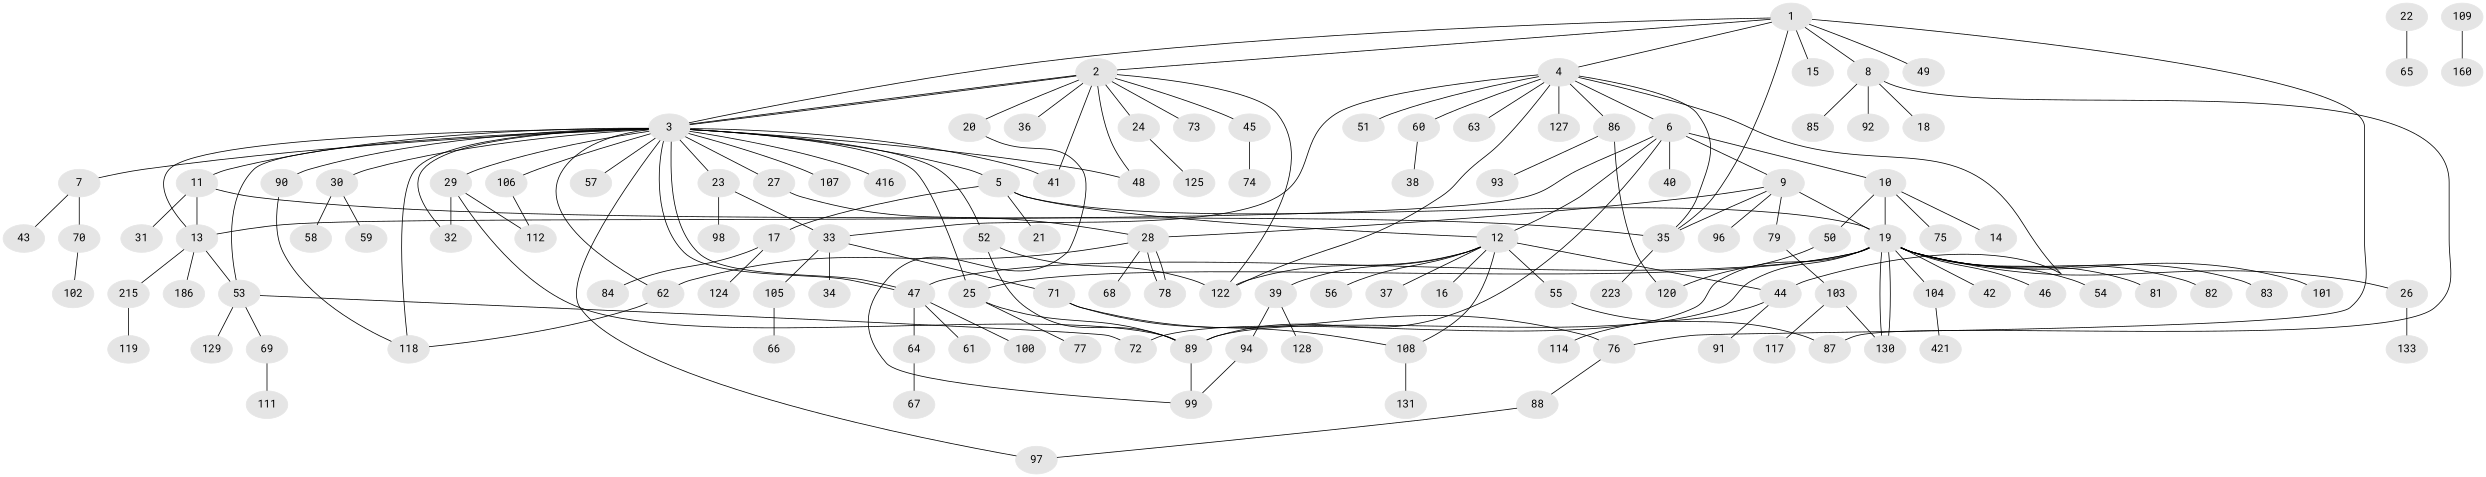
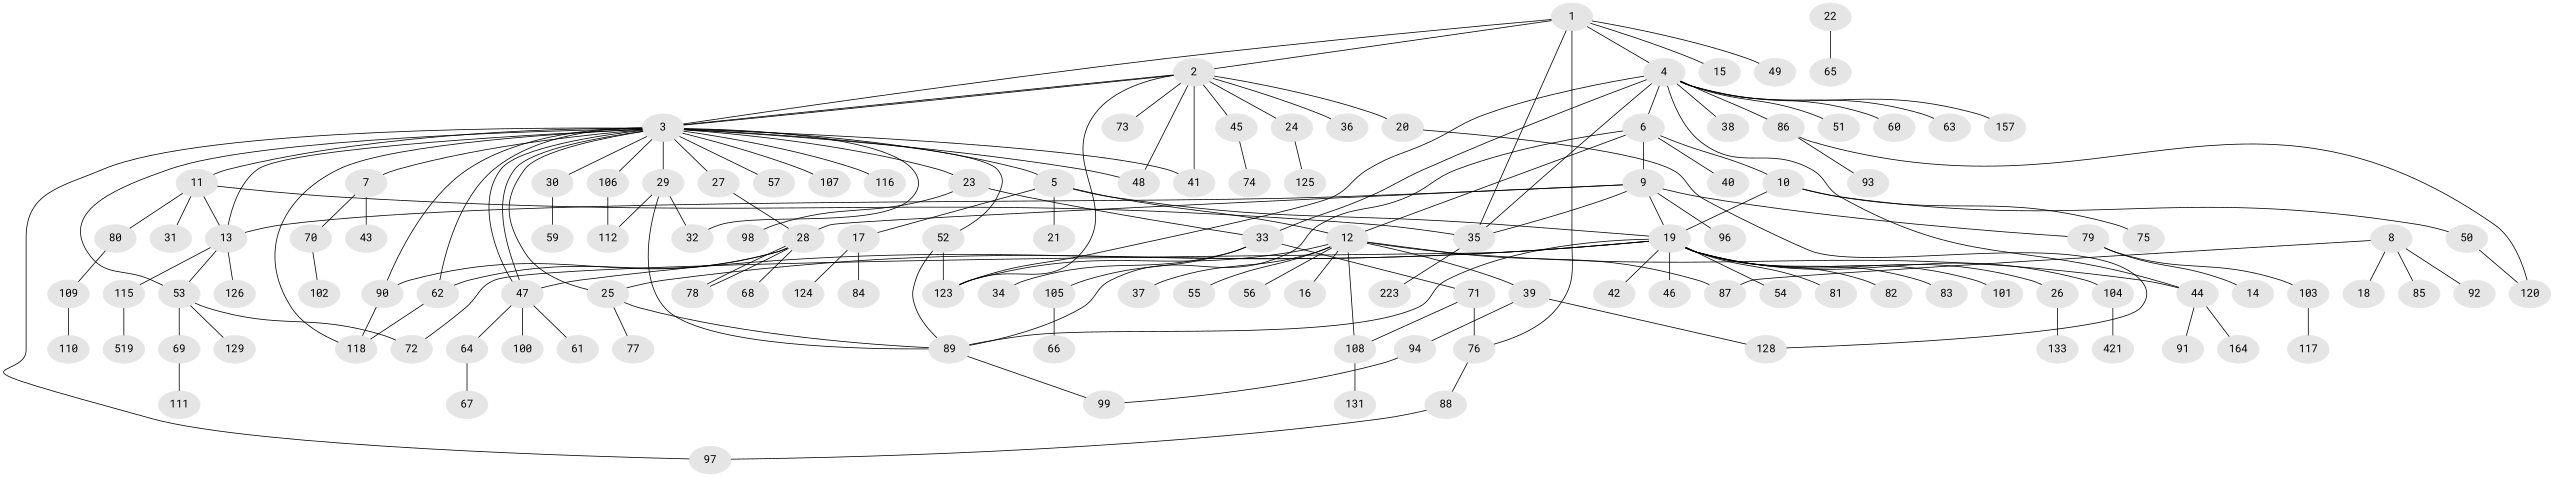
(1830, 45) -> none
(2462, 72) -> (68, 349)
(1559, 128) -> (2005, 128)
(1416, 156) -> (1696, 100)
(885, 183) -> (885, 183)
(1941, 211) -> (2194, 271)
(579, 220) -> (968, 201)
none -> (115, 239)
(311, 239) -> none
none -> (524, 264)
(888, 279) -> (1965, 254)
(128, 294) -> (124, 294)
(184, 294) -> (235, 294)
(1220, 294) -> (943, 294)
(1711, 322) -> (1539, 259)
(128, 349) -> (124, 349)
(1559, 349) -> (2238, 349)
(1885, 349) -> none
